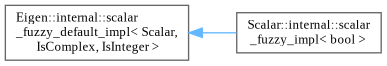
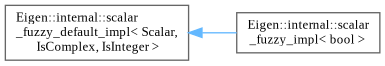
(309, 33) -> (308, 33)
